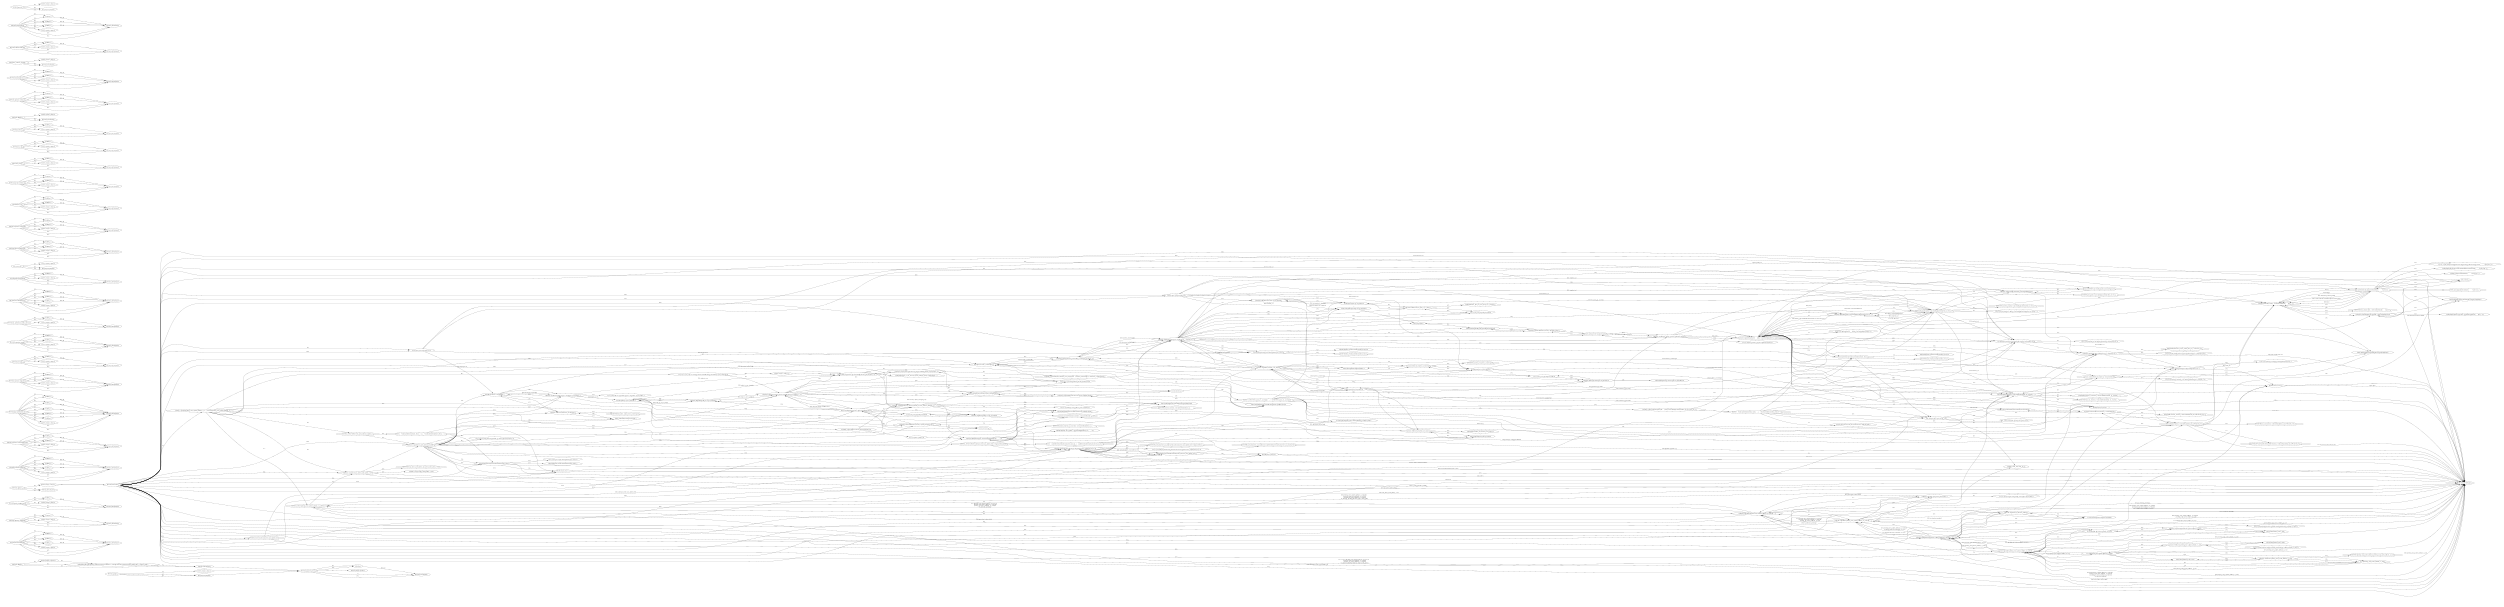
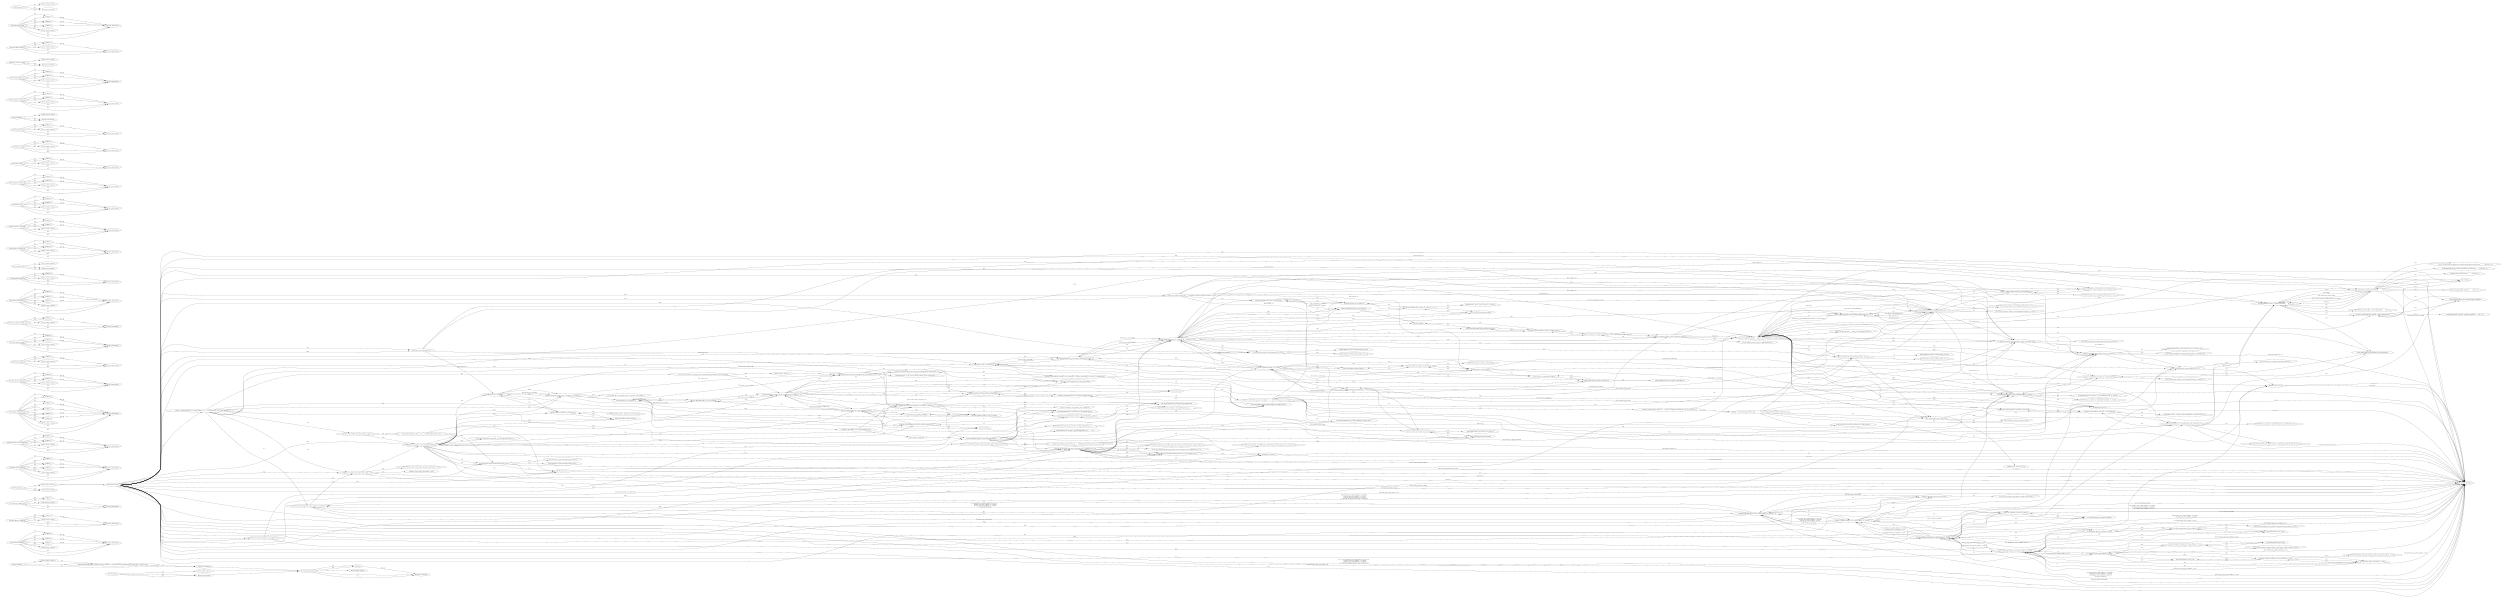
(1049, 530) -> (1076, 292)
